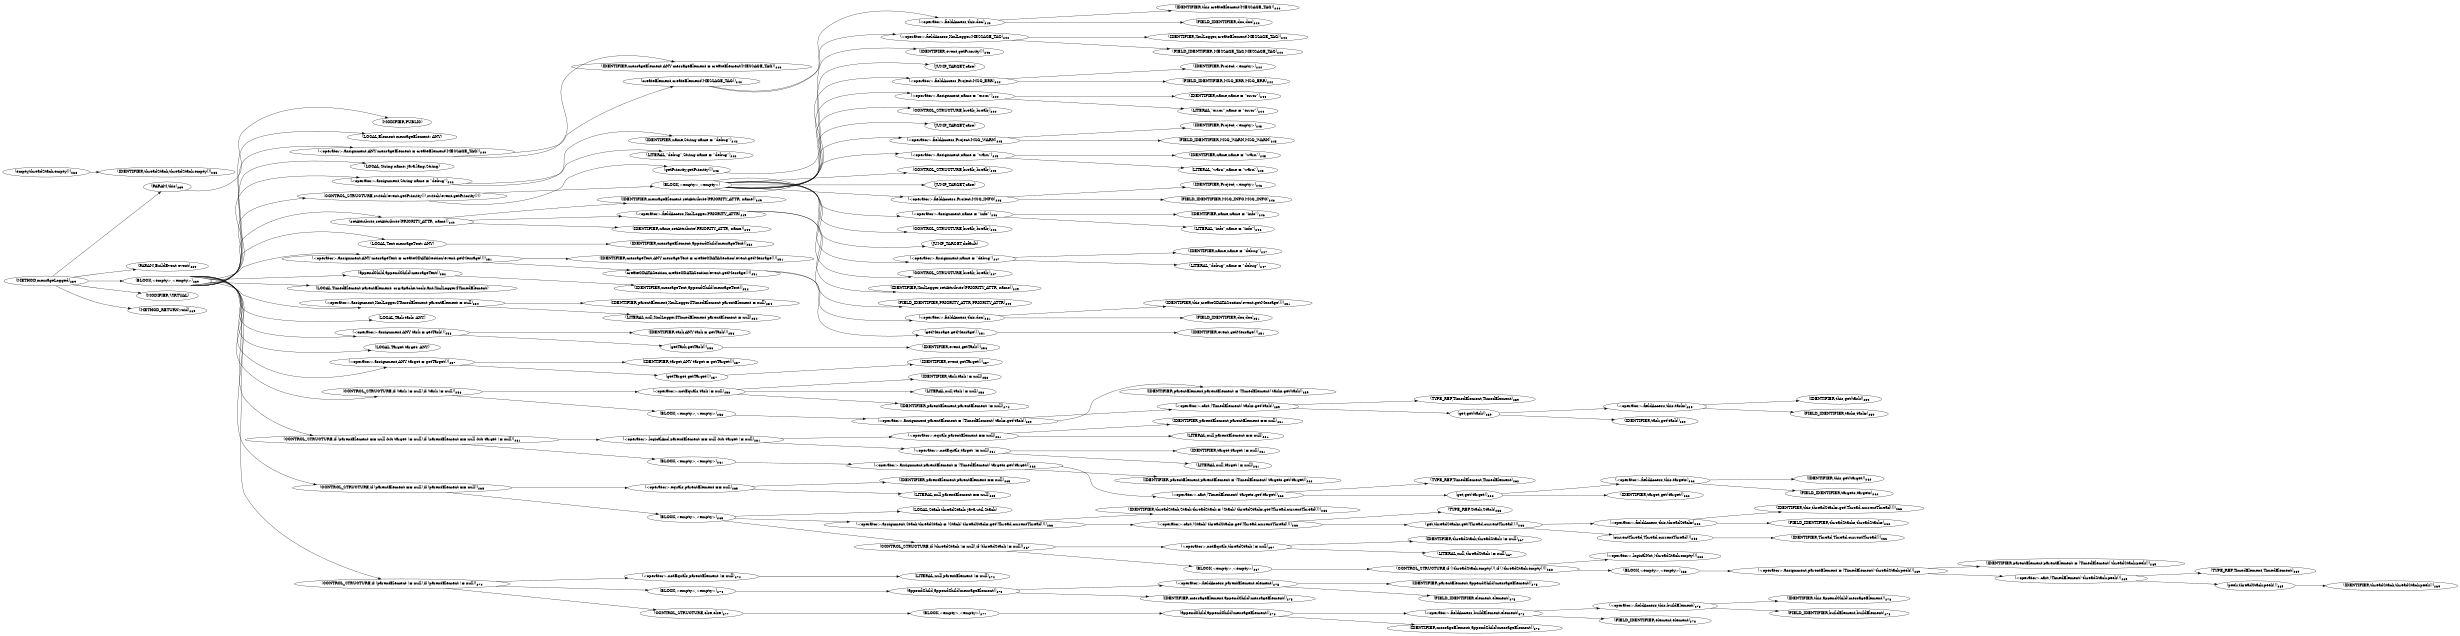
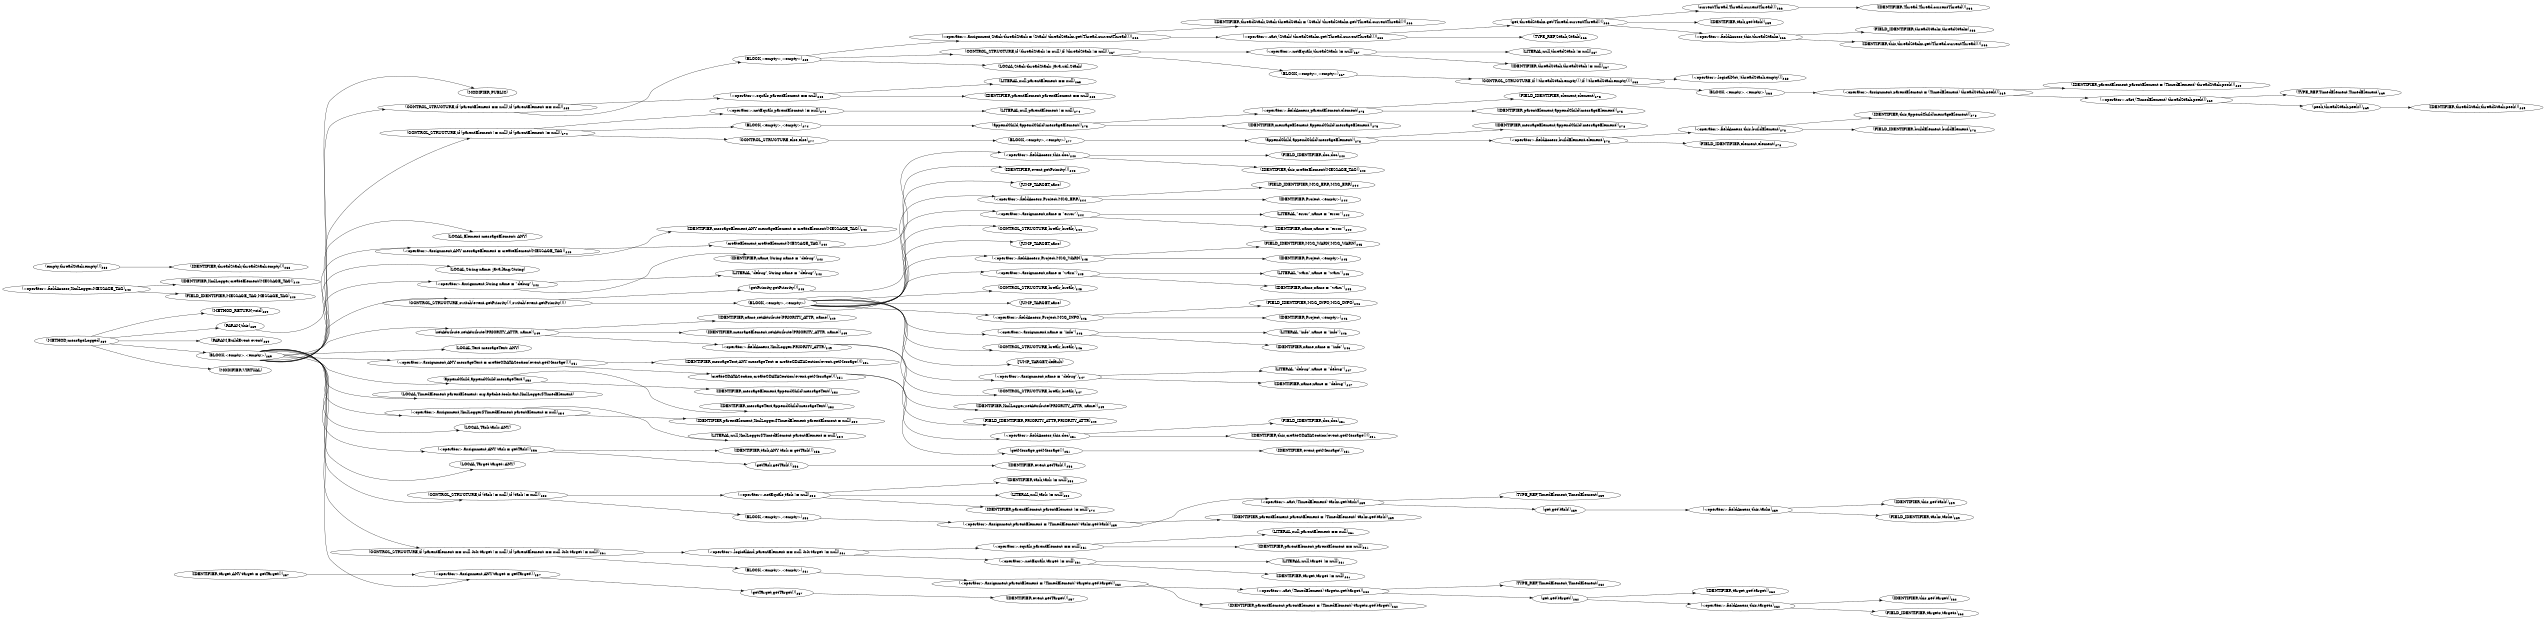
(822, 47) -> none
(526, 244) -> (624, 385)
(549, 362) -> (359, 575)
(1556, 417) -> (1661, 22)
(1271, 547) -> (1357, 52)
